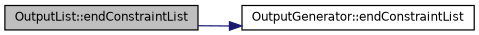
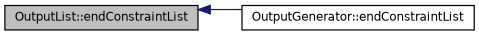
(214, 26) -> (226, 9)
